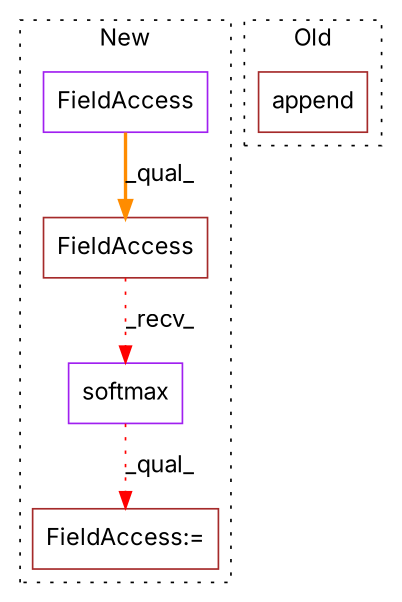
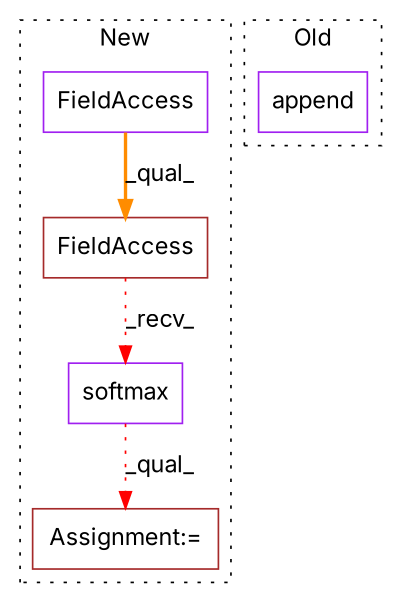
(313, 102) -> (313, 102)
(126, 539) -> (126, 539)
